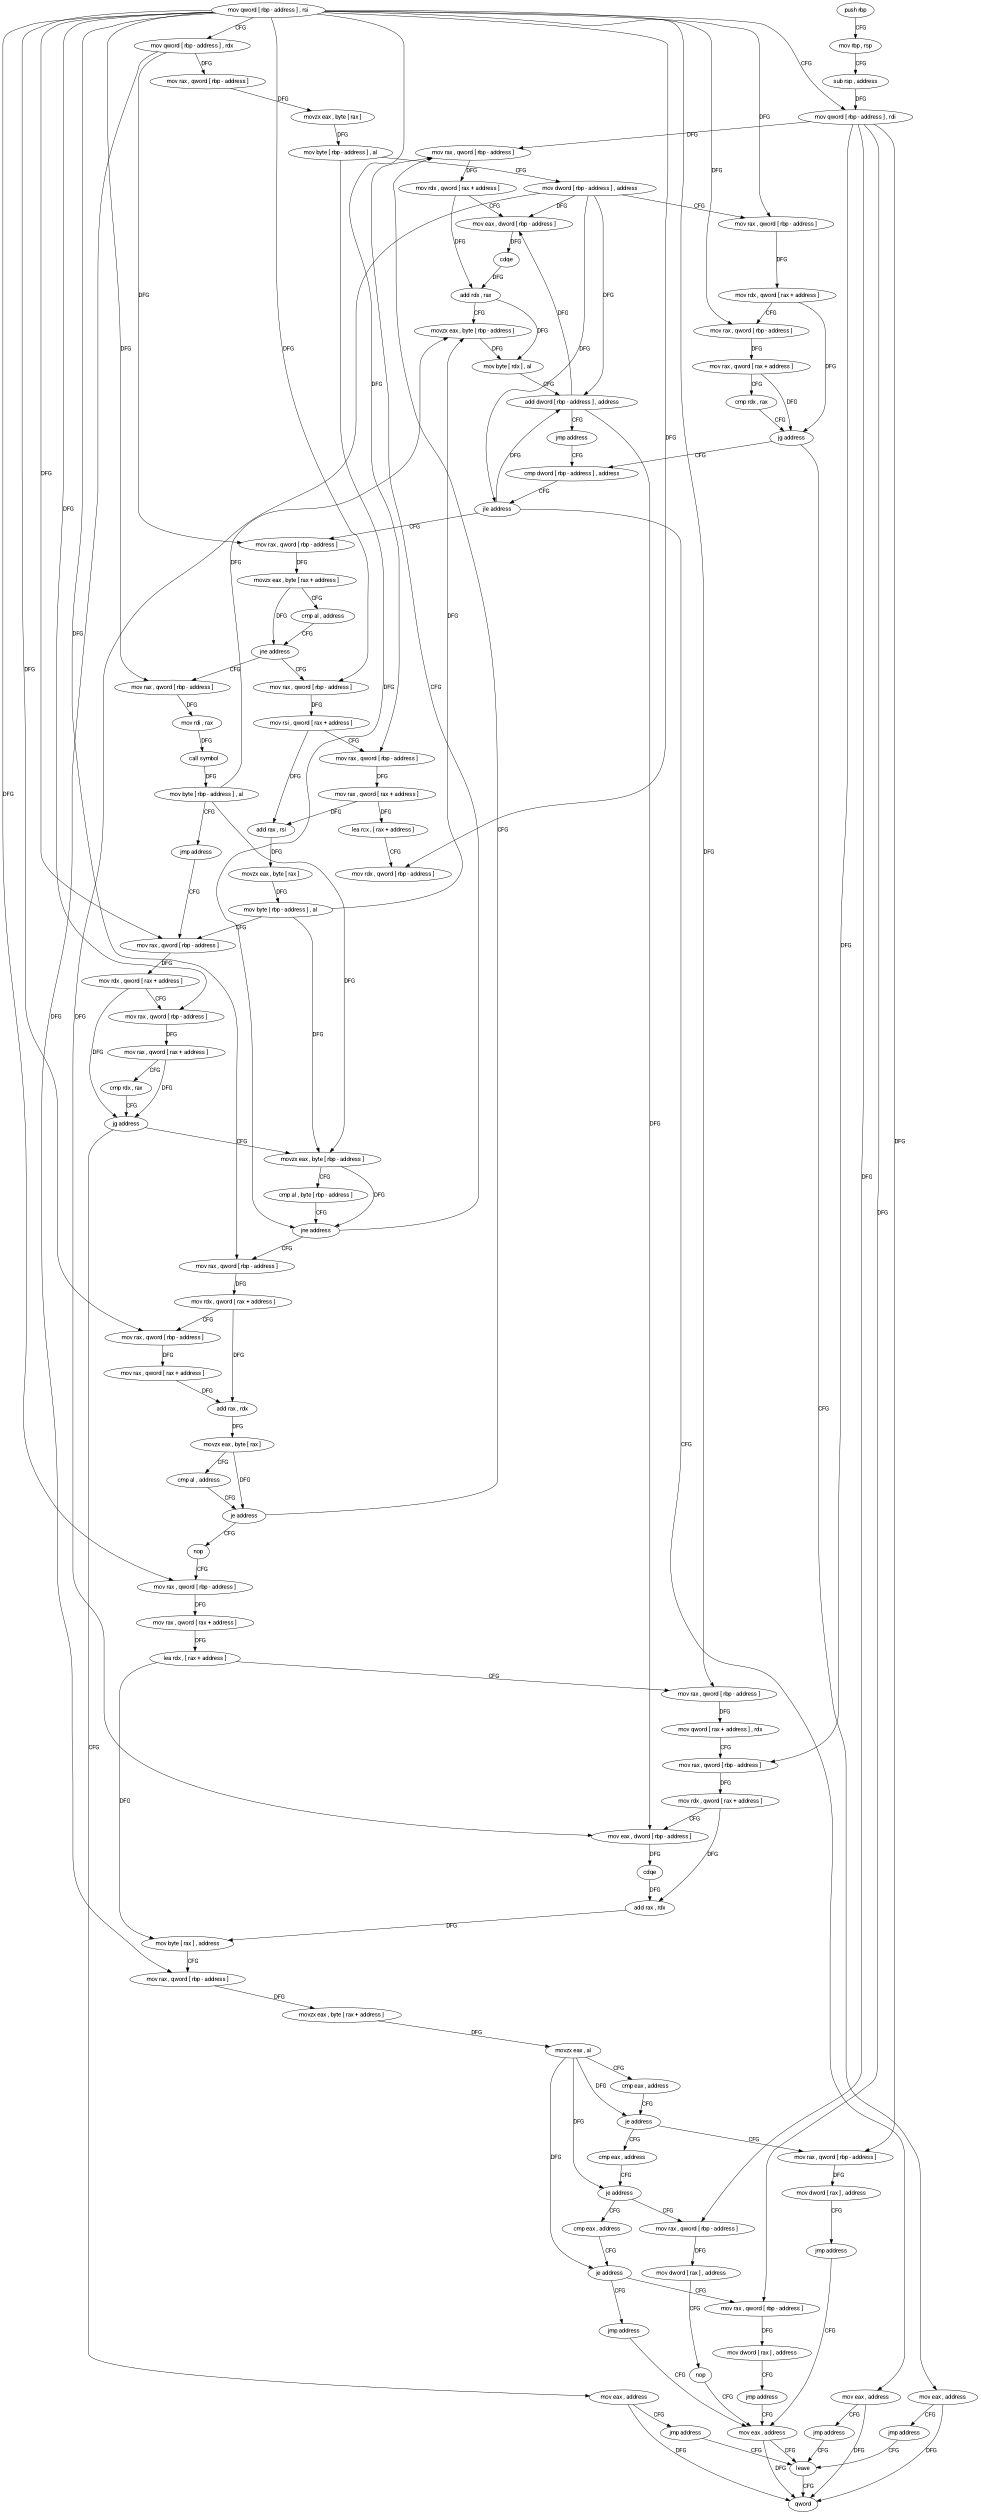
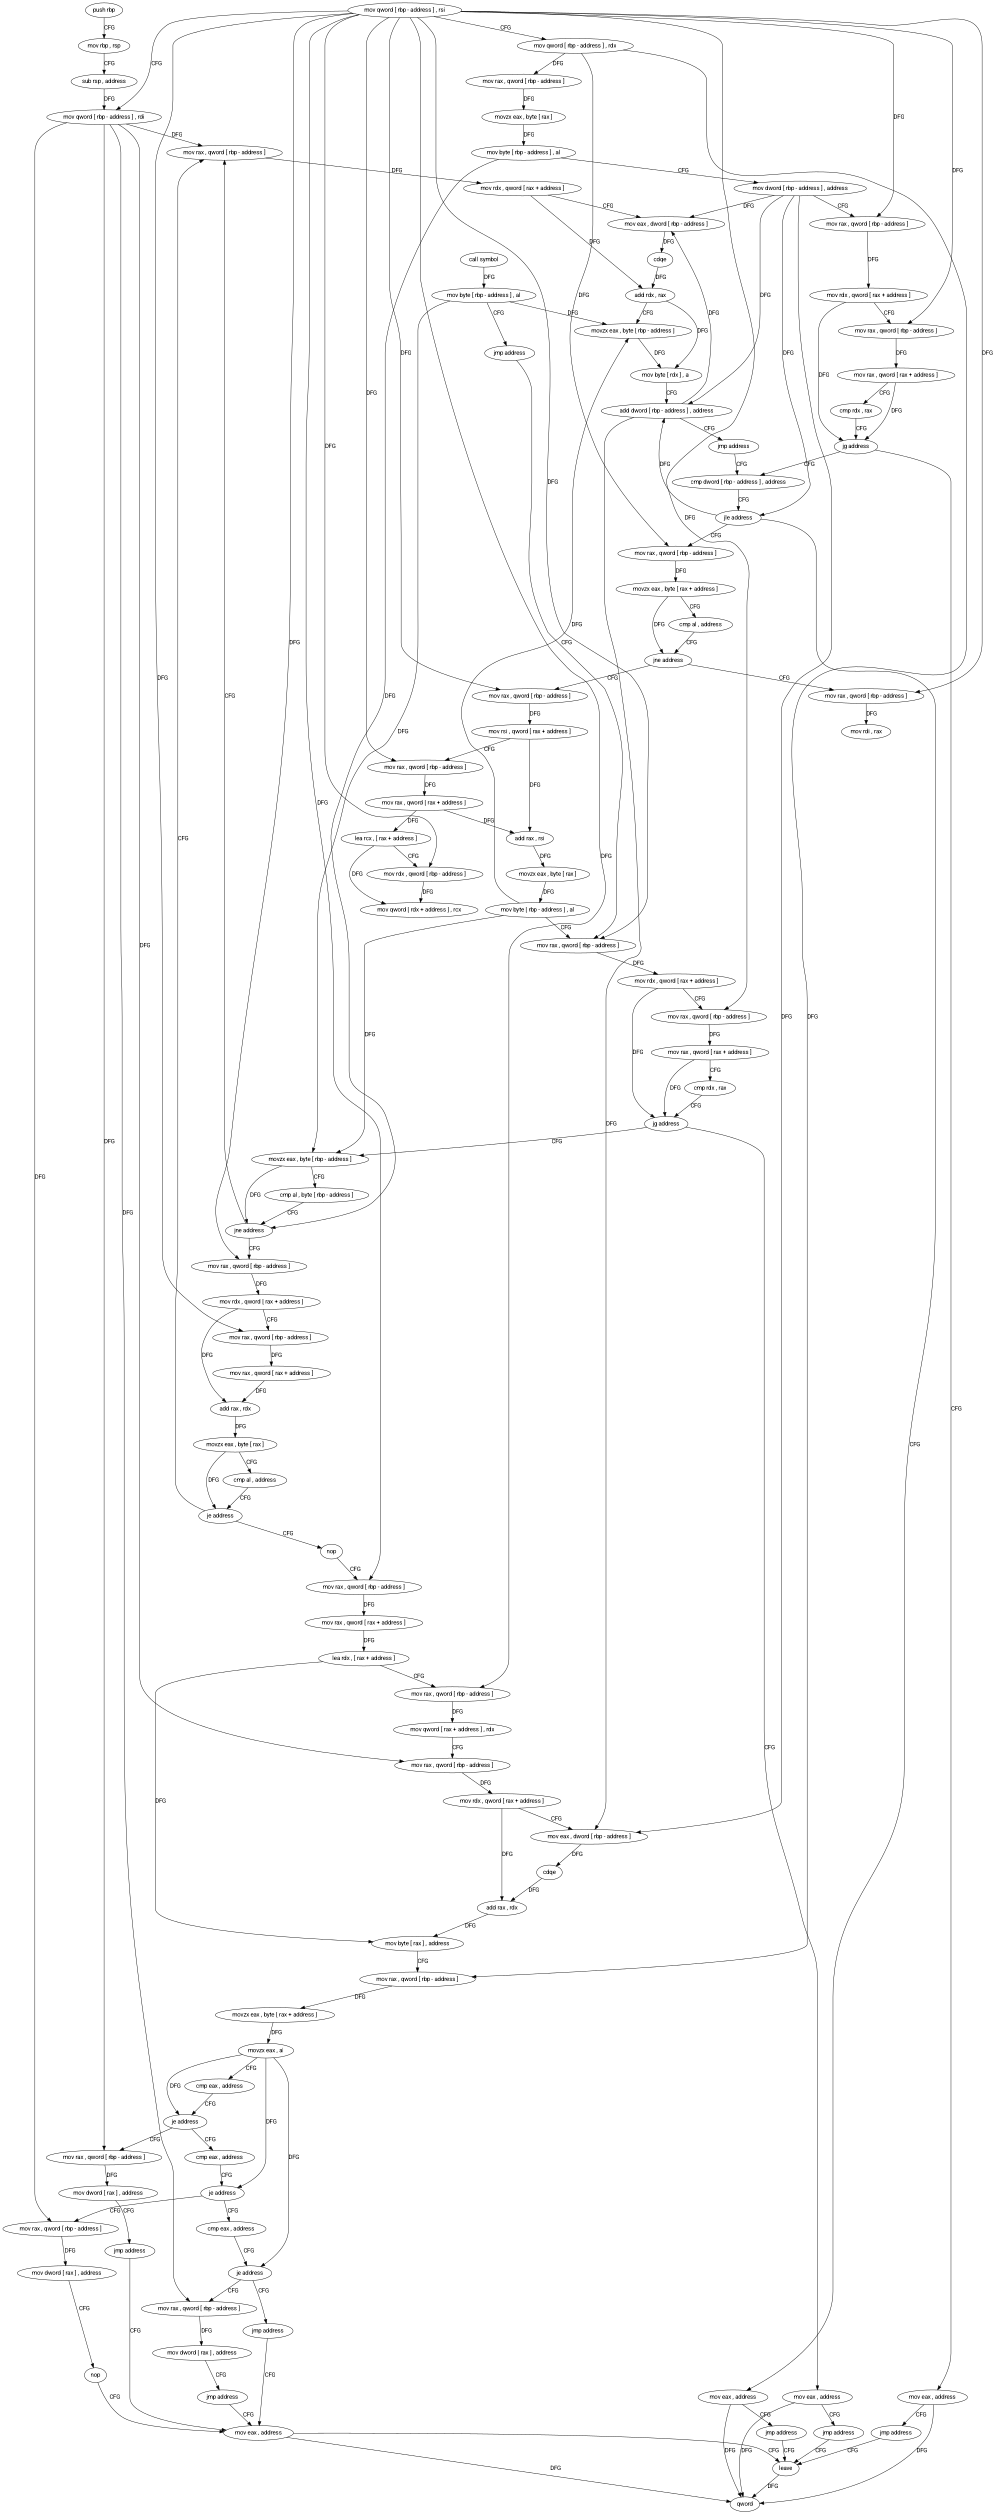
(200, 739) -> none
none -> (419, 910)
(809, 2486) -> (773, 2486)
